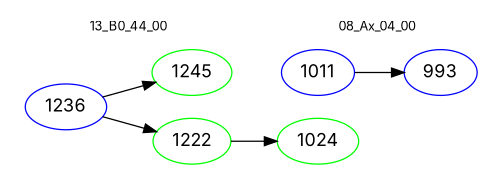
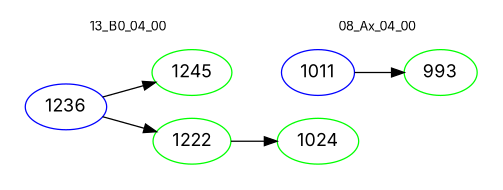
(129, 27) -> (129, 27)
(441, 73) -> (441, 73)
